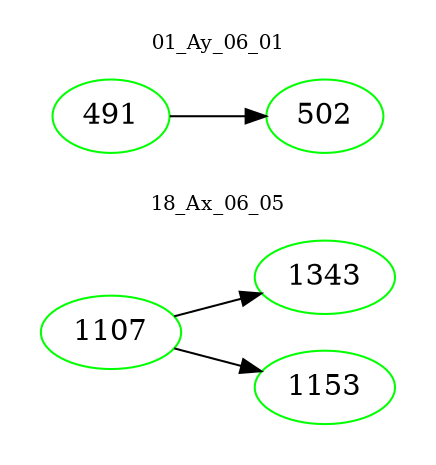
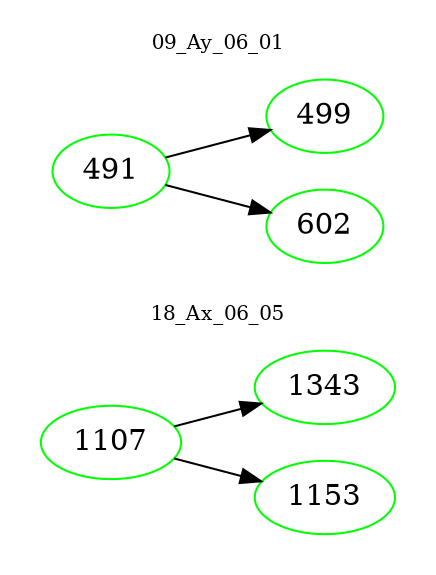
(218, 44) -> (218, 44)
none -> (325, 116)
(325, 116) -> (325, 226)
